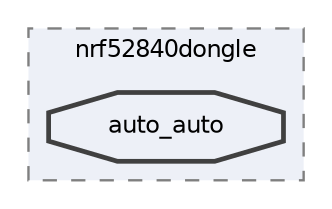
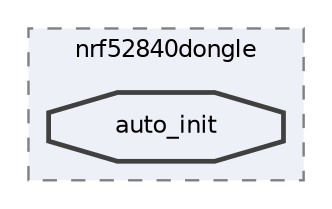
(166, 127) -> (166, 127)
